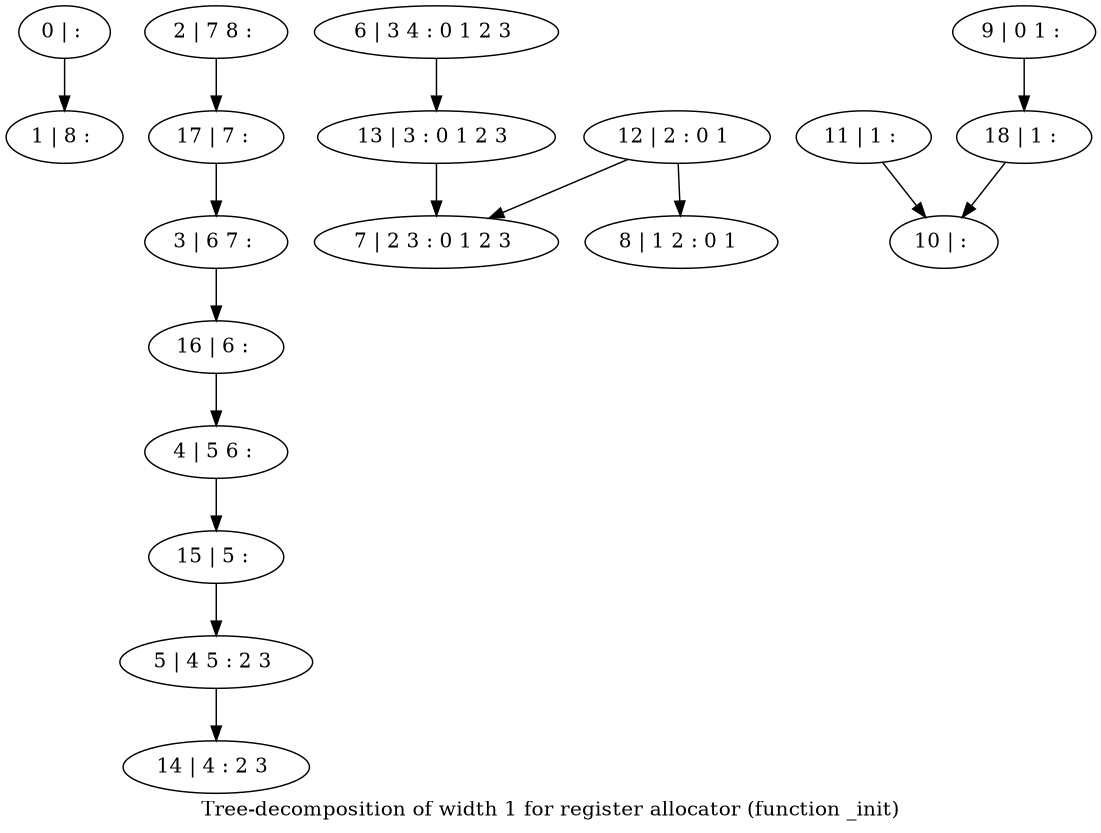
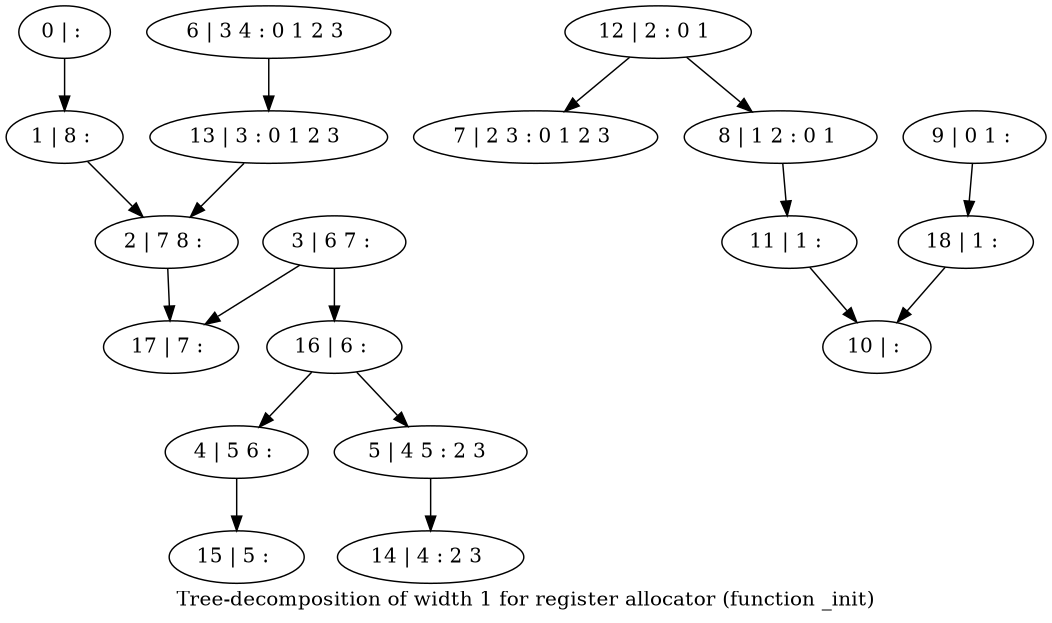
(216, 182) -> (259, 291)
(436, 182) -> (222, 185)
none -> (784, 182)
none -> (110, 184)
(216, 602) -> (377, 394)
